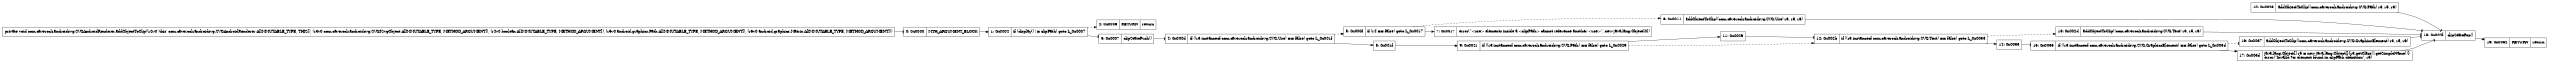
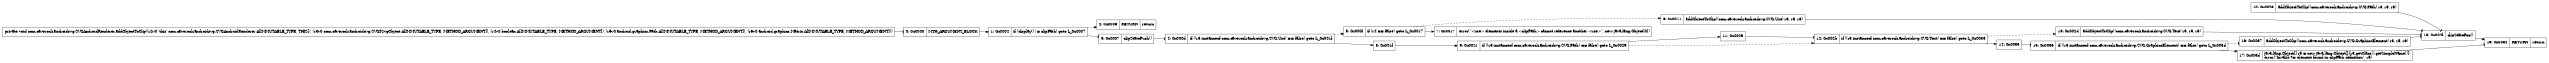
(1091, 28) -> (1091, 28)
(2417, 47) -> (2440, 48)
